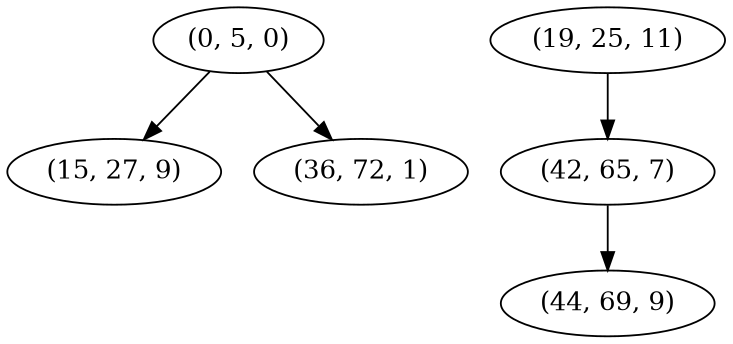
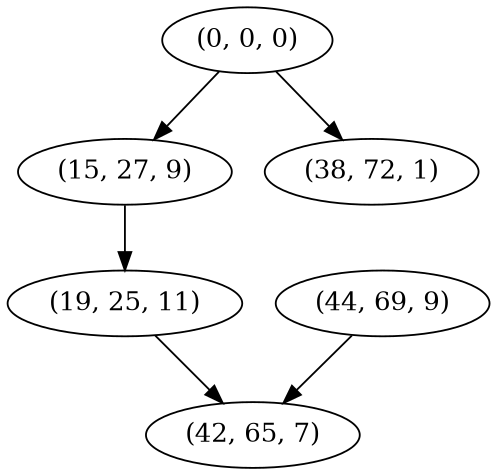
(239, 40) -> (247, 40)
(361, 172) -> (372, 172)
none -> (125, 229)
(608, 229) -> (324, 363)
